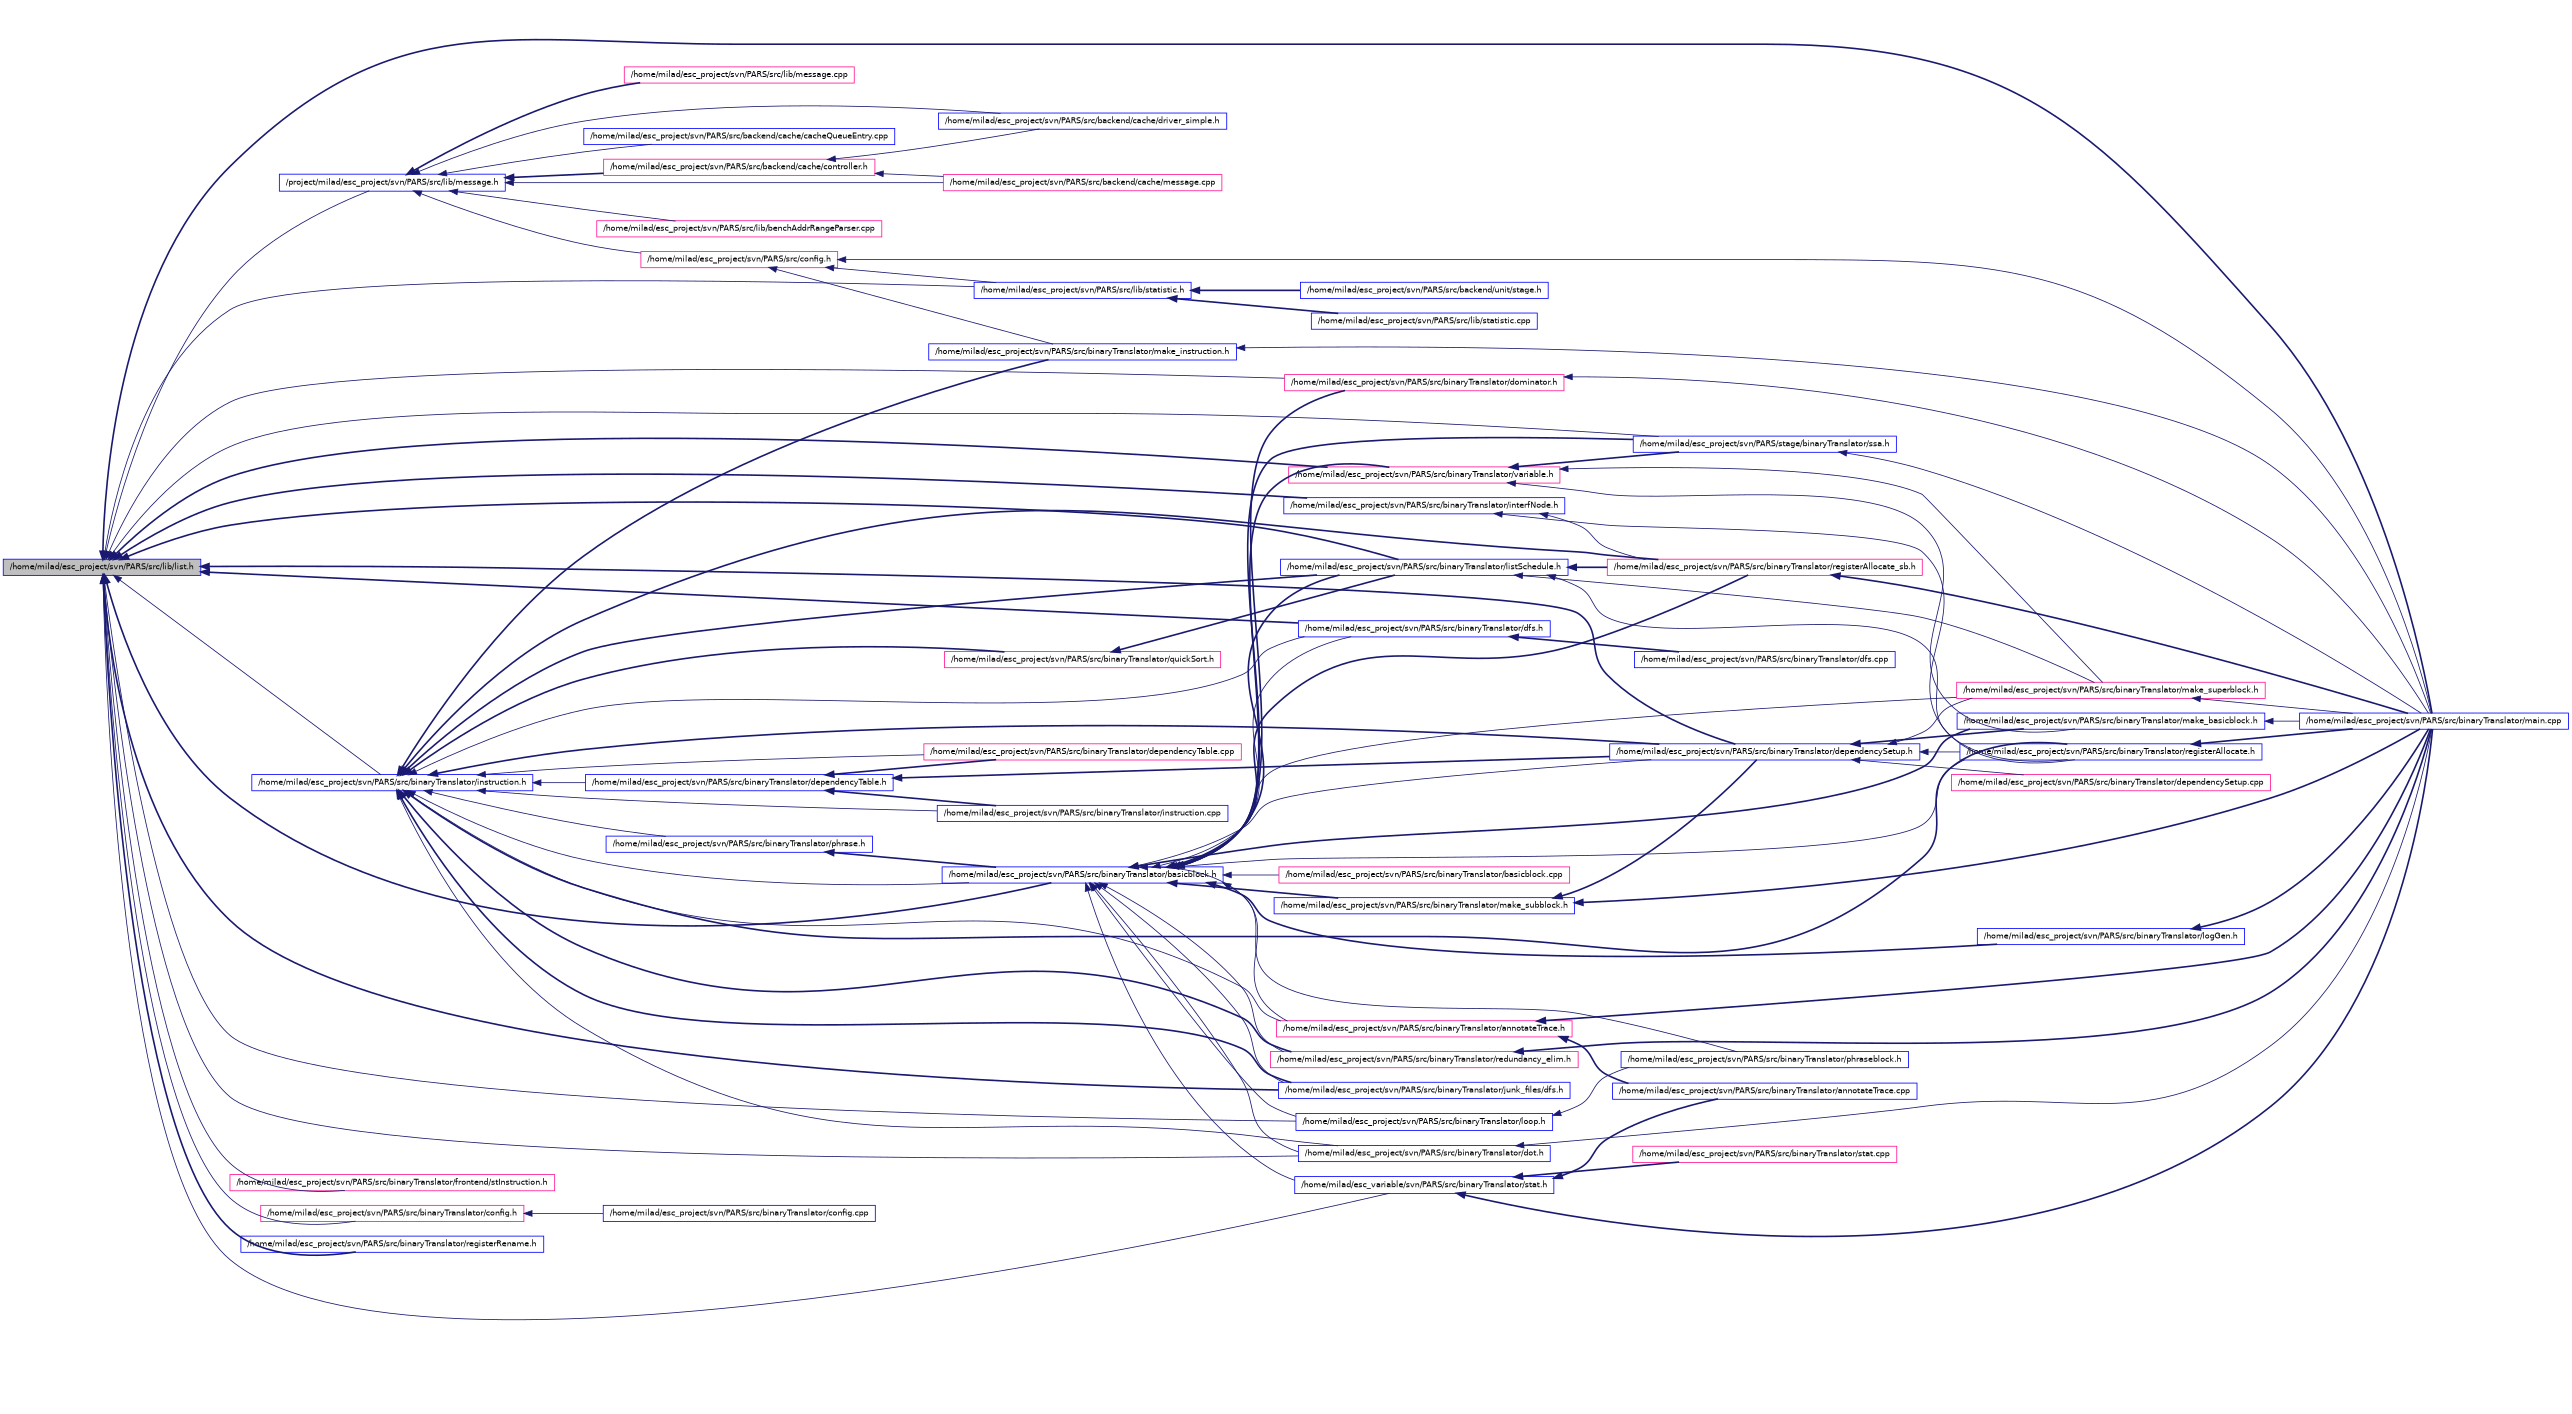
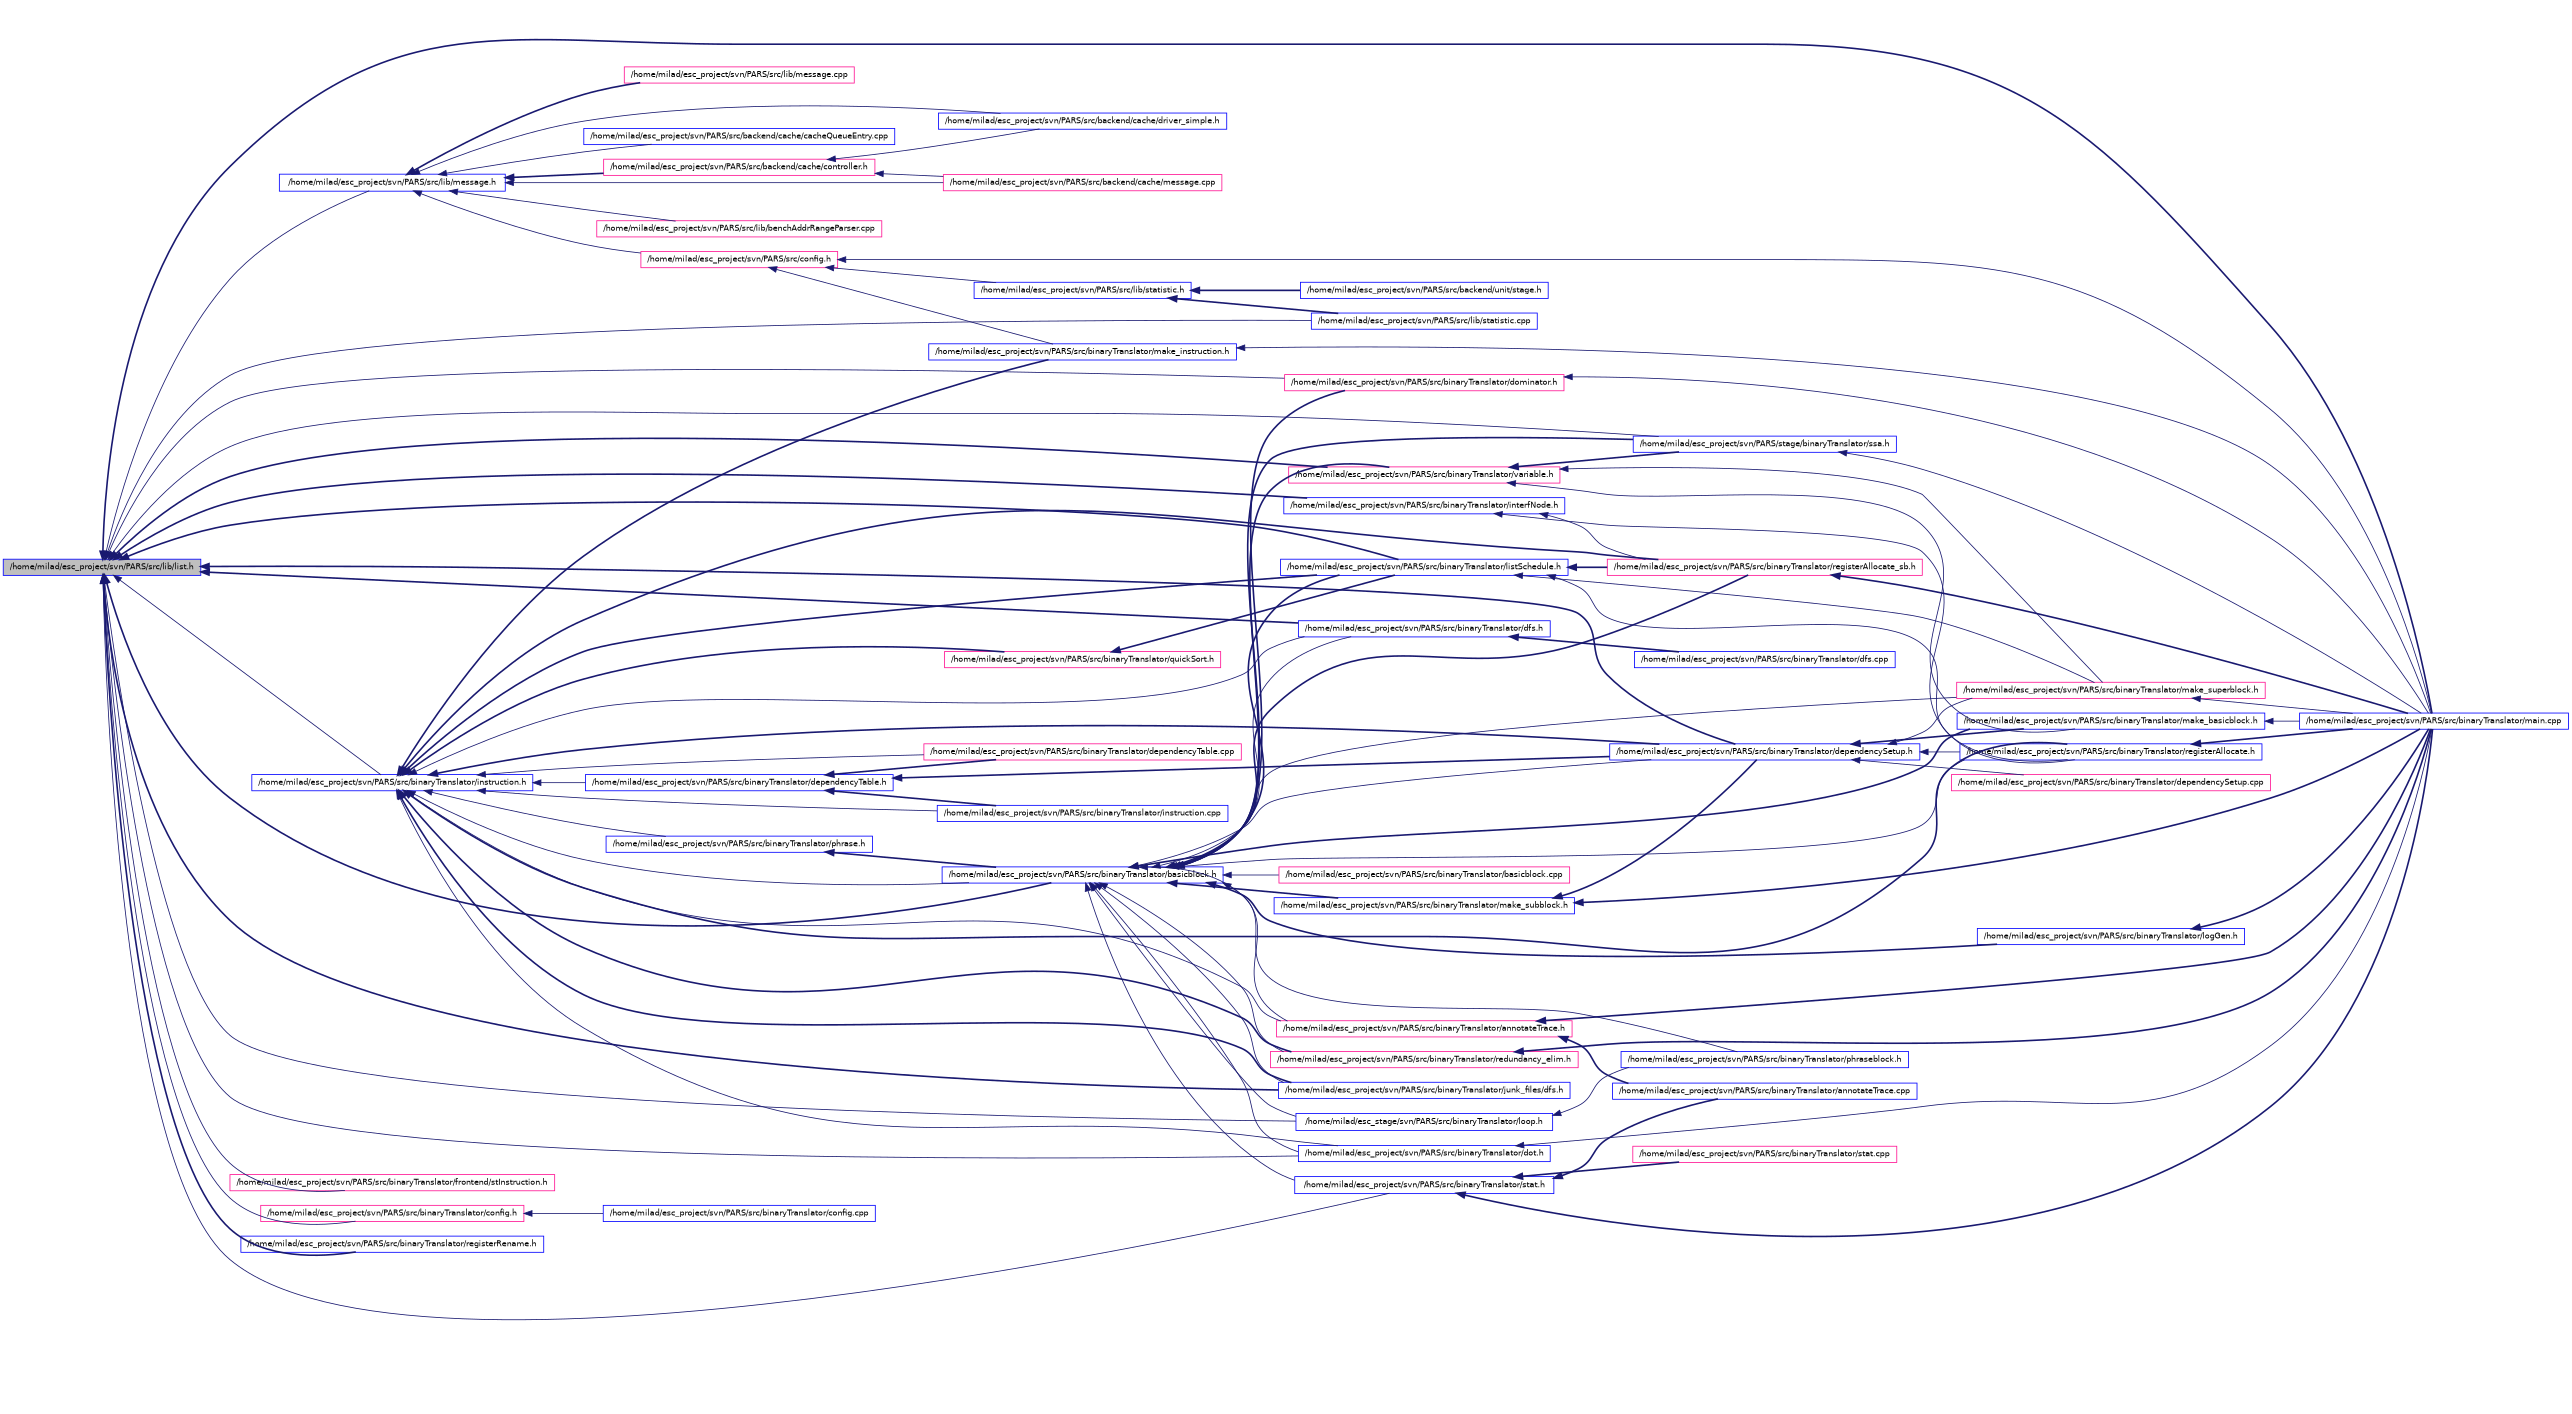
(392, 183) -> (392, 183)
(461, 283) -> (659, 329)
(1424, 1122) -> (1424, 1122)
(1424, 1185) -> (1424, 1185)
